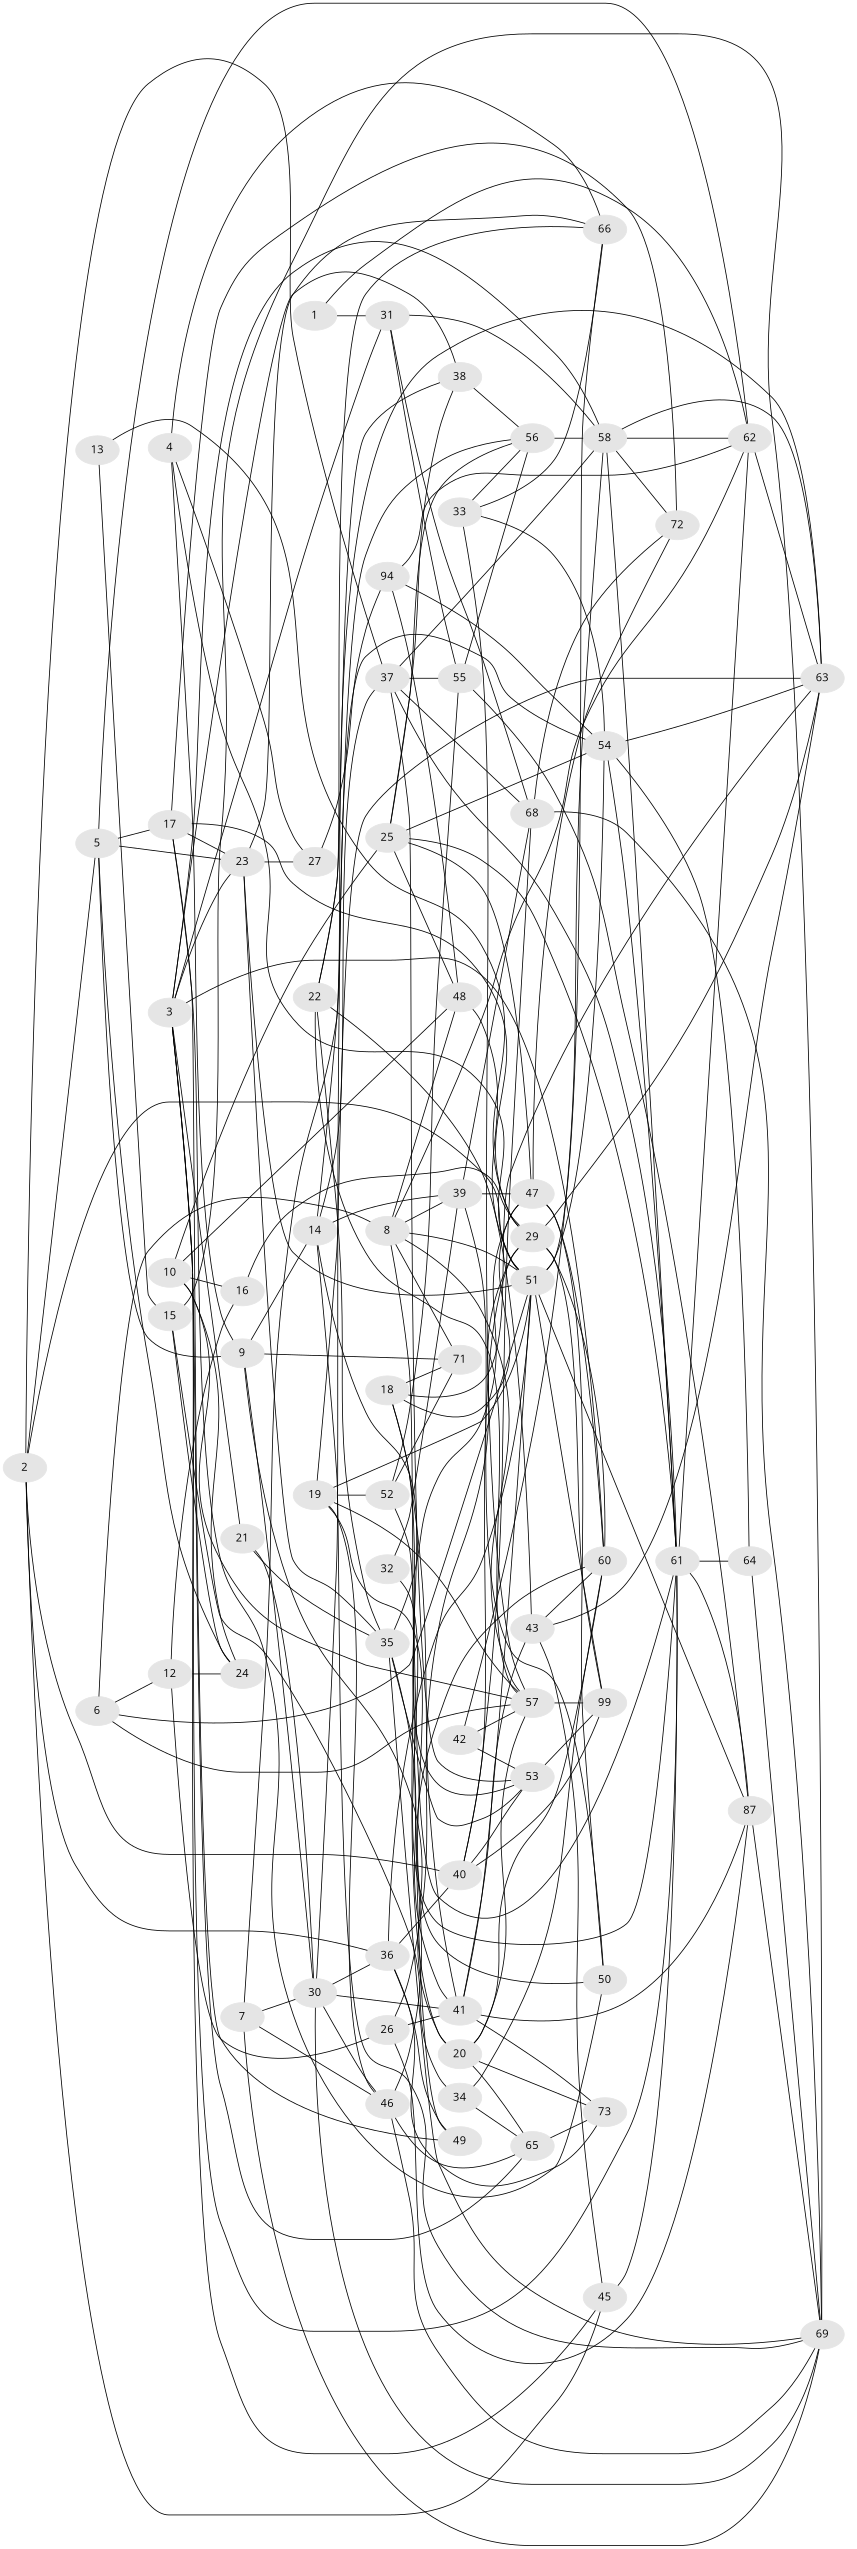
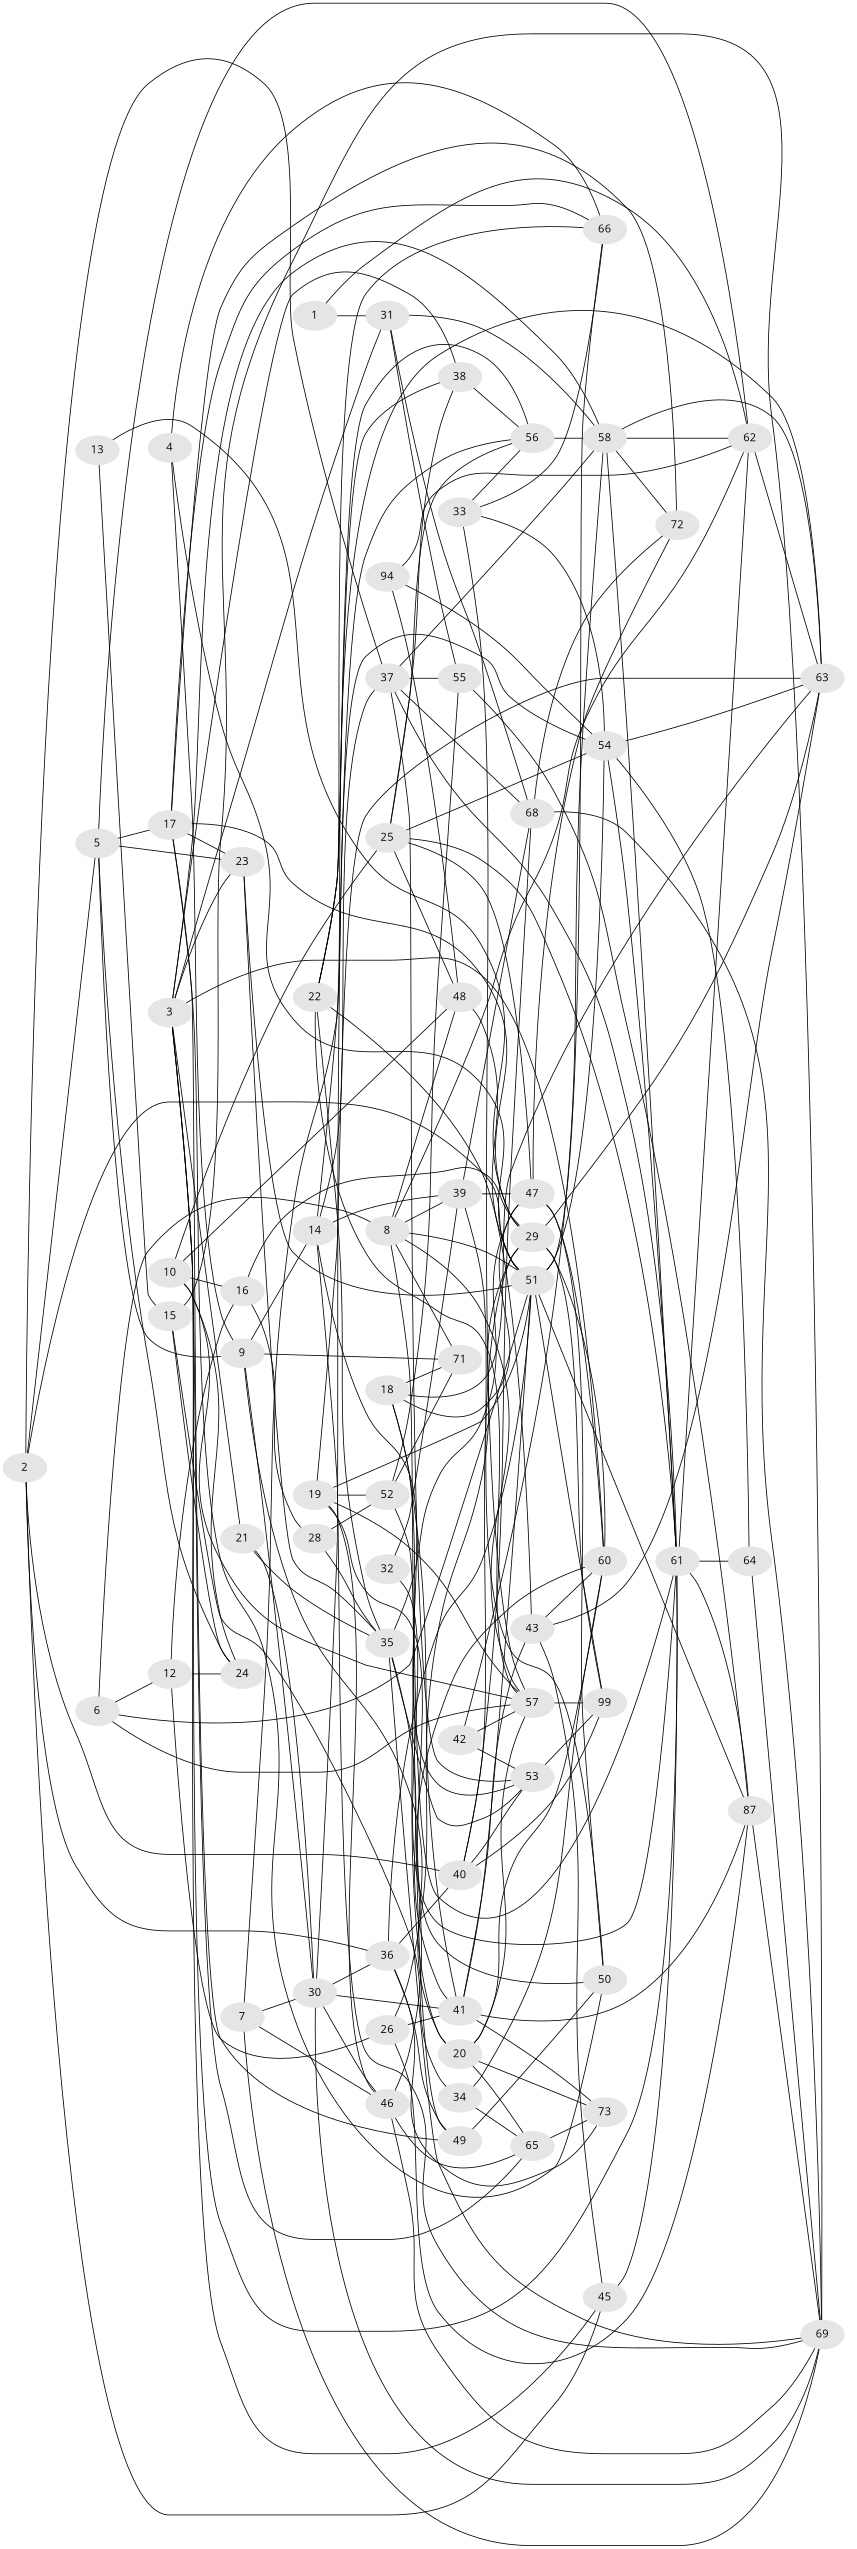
(276, 412) -> (220, 365)
(499, 548) -> (357, 439)
(315, 862) -> none
none -> (315, 1539)
none -> (531, 2065)
